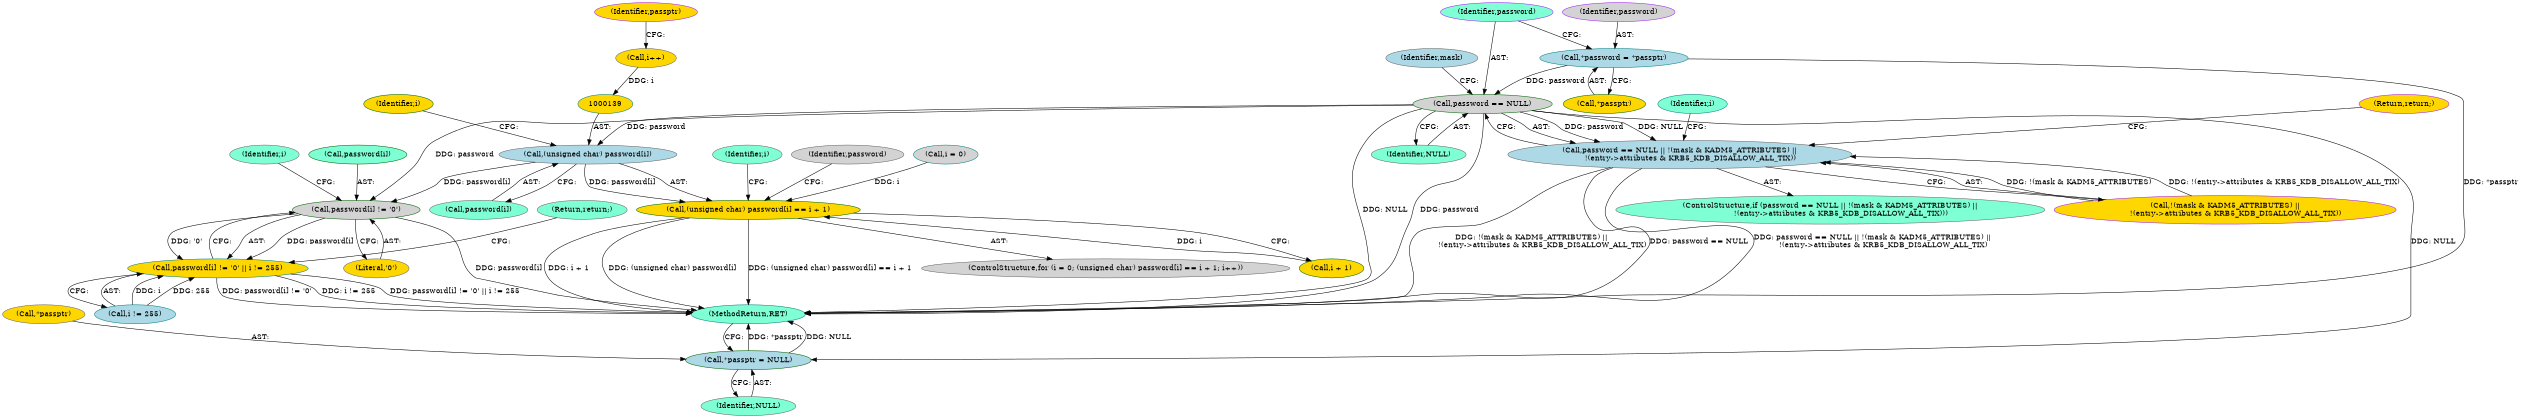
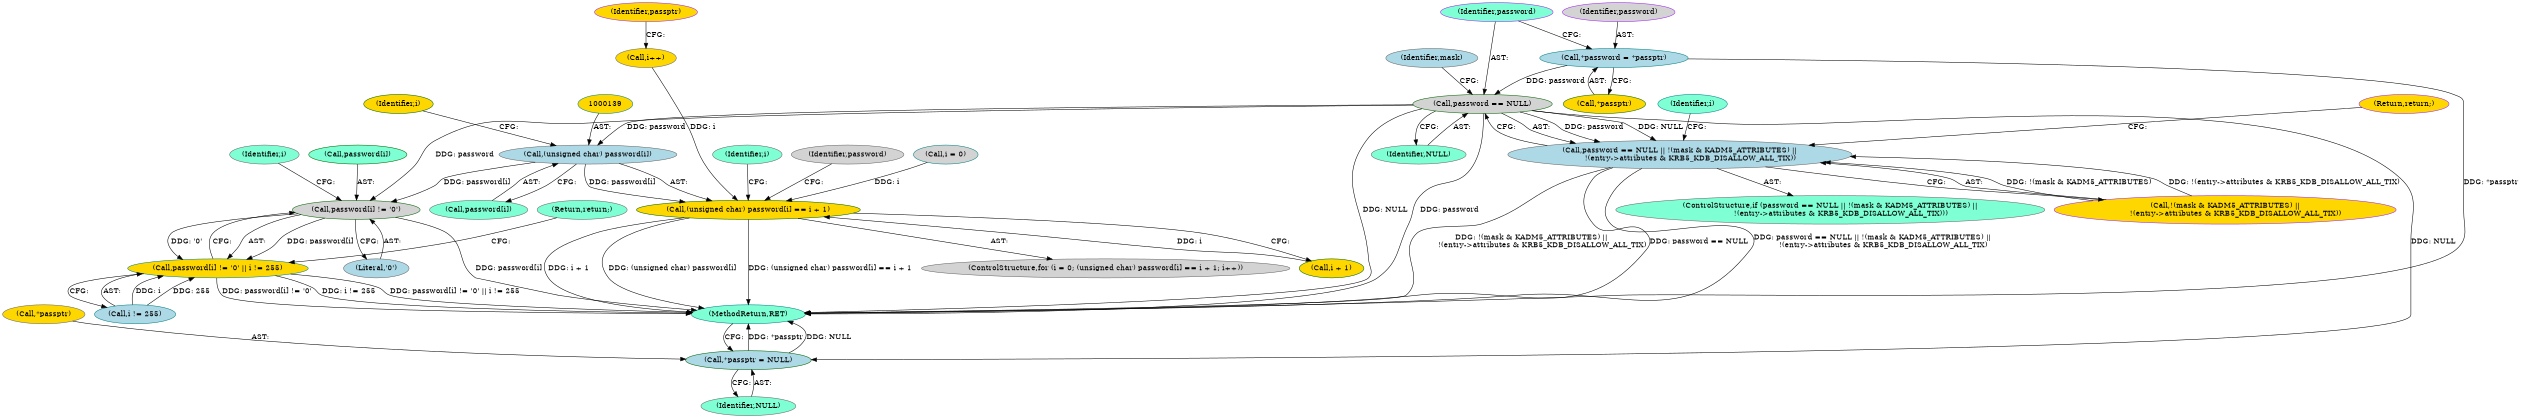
(627, 79) -> (691, 134)
(376, 268) -> (376, 268)
